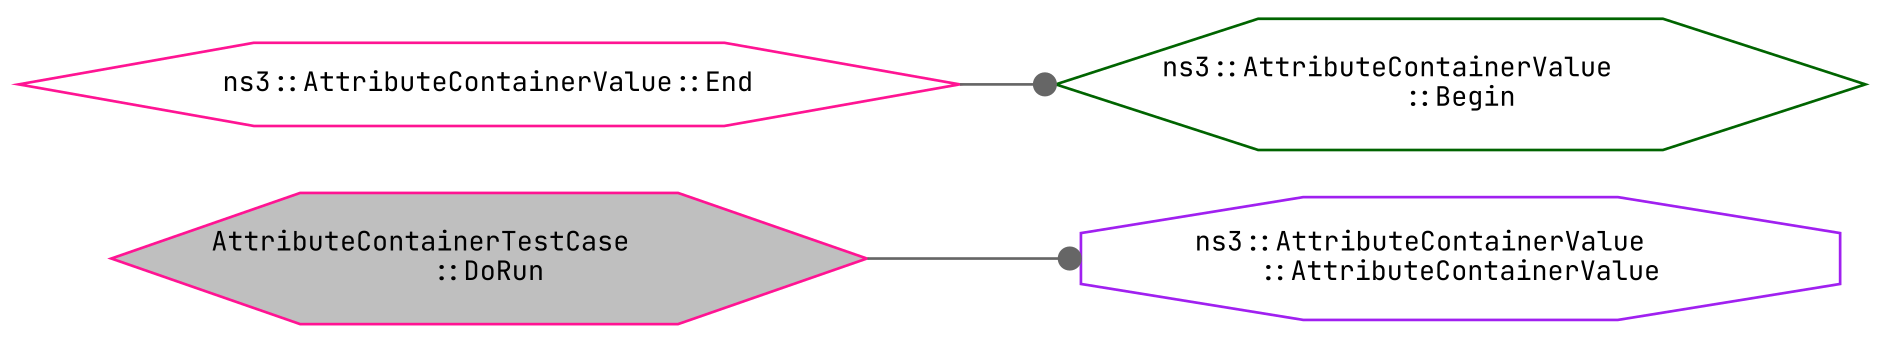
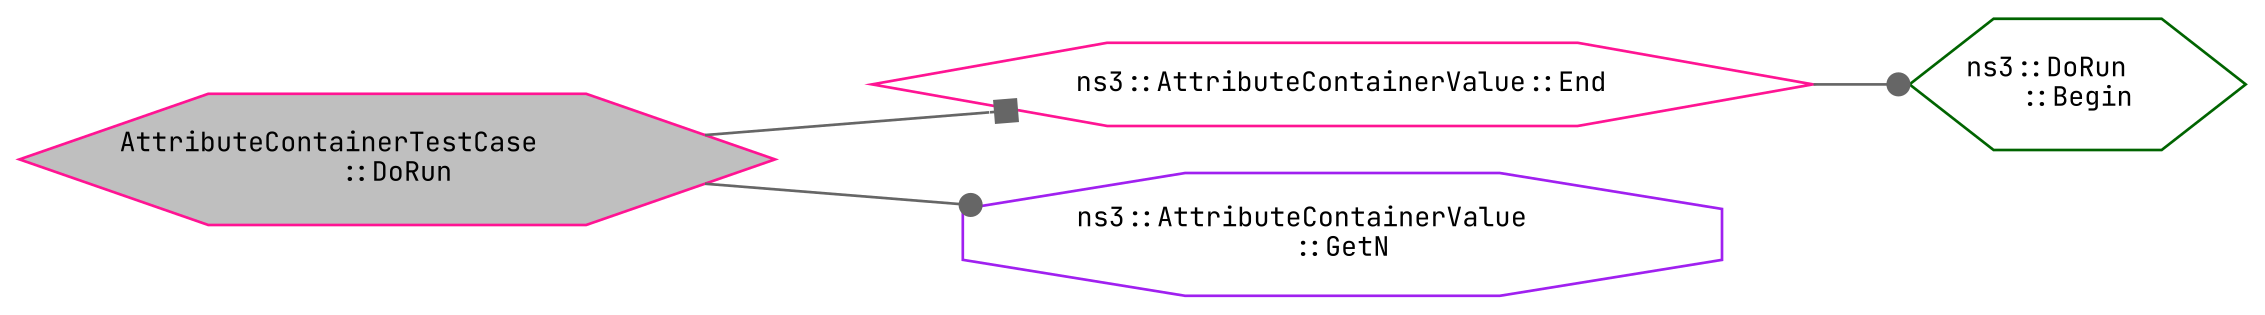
(1461, 84) -> (2078, 84)
none -> (847, 124)
(1461, 259) -> (1342, 234)
